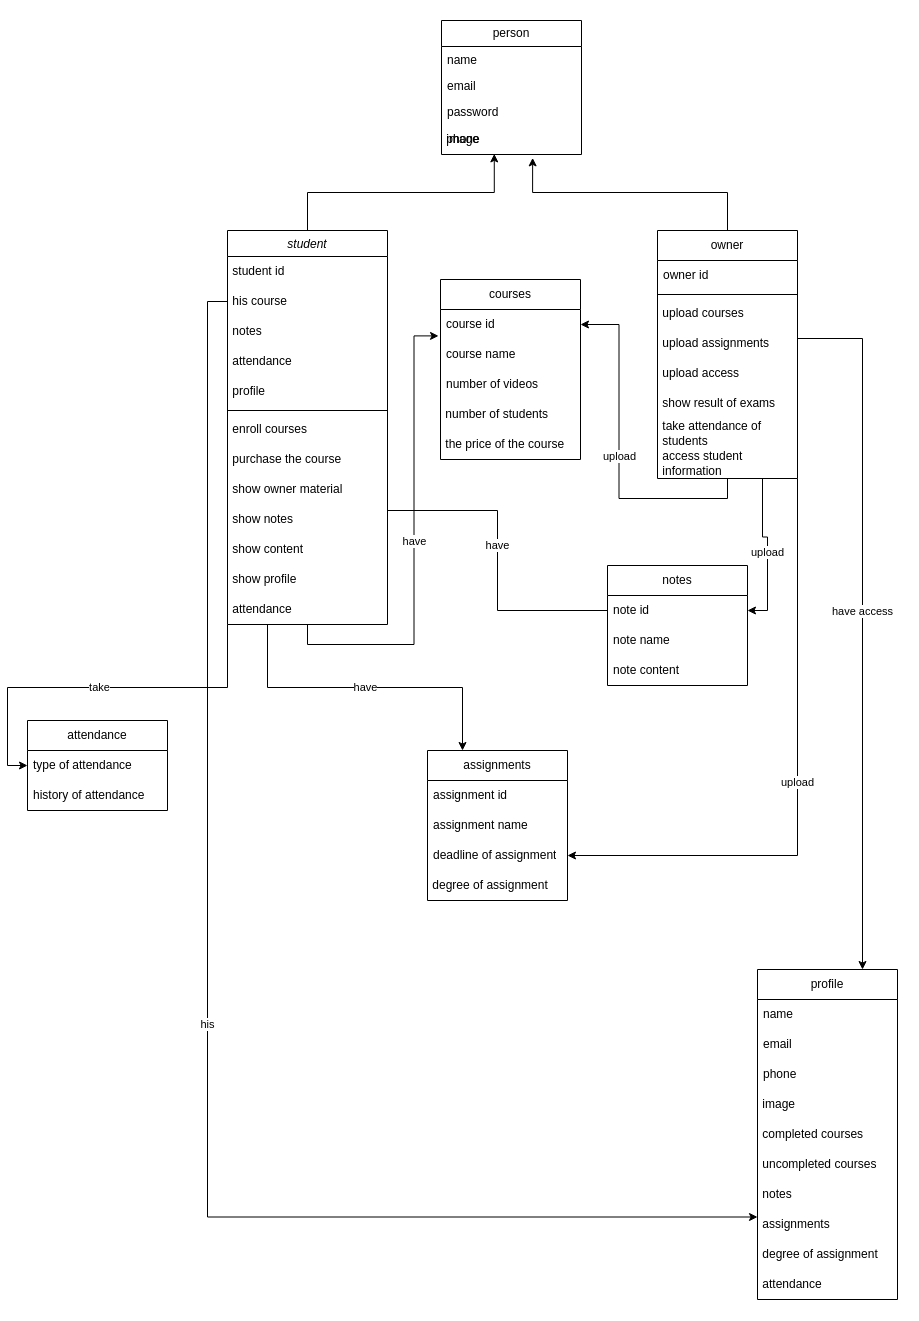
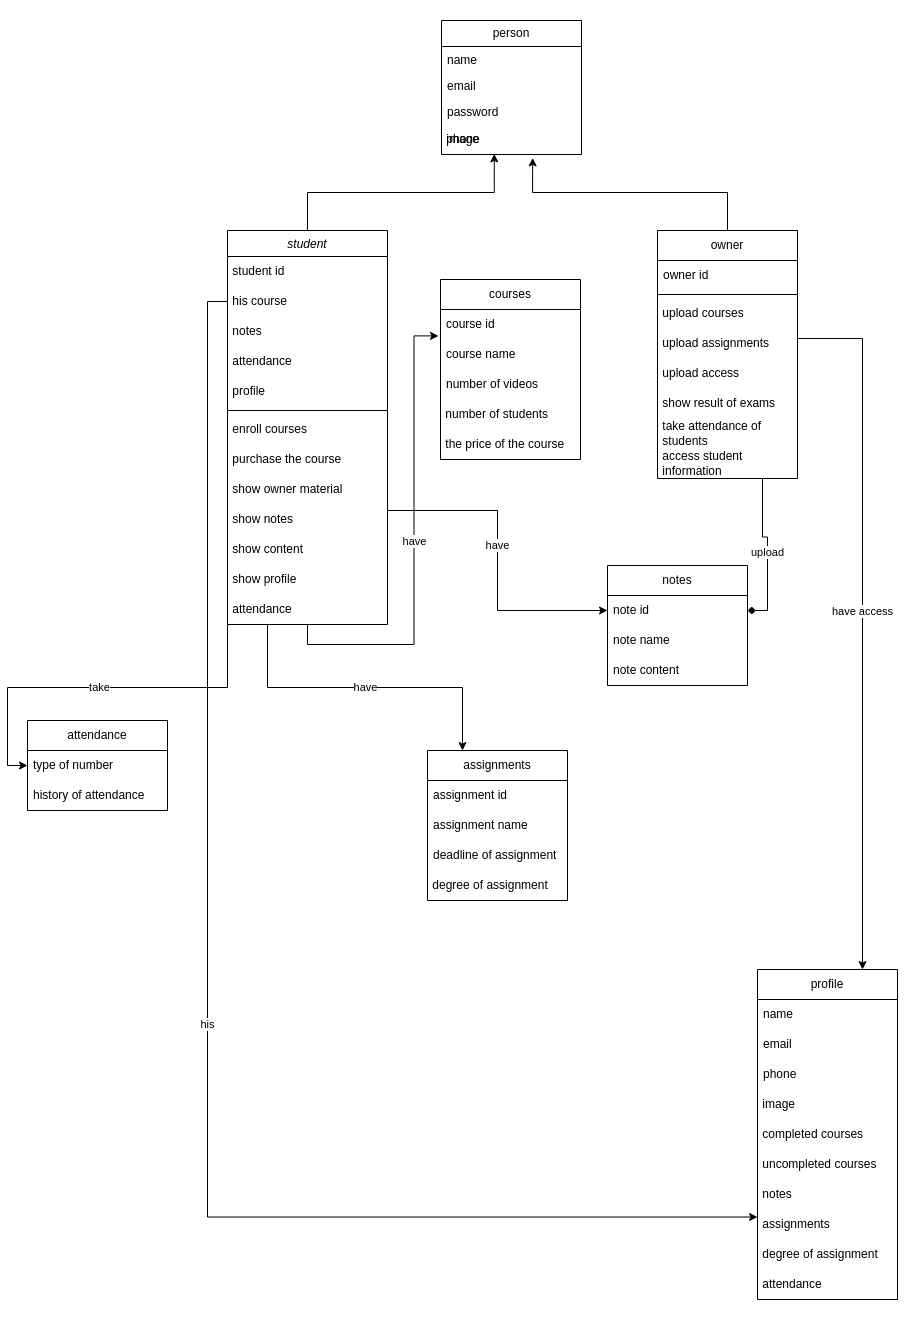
(619, 460) -> none
(601, 611) -> (599, 611)
(755, 611) -> (756, 611)
(91, 766) -> (77, 766)
(798, 779) -> none
